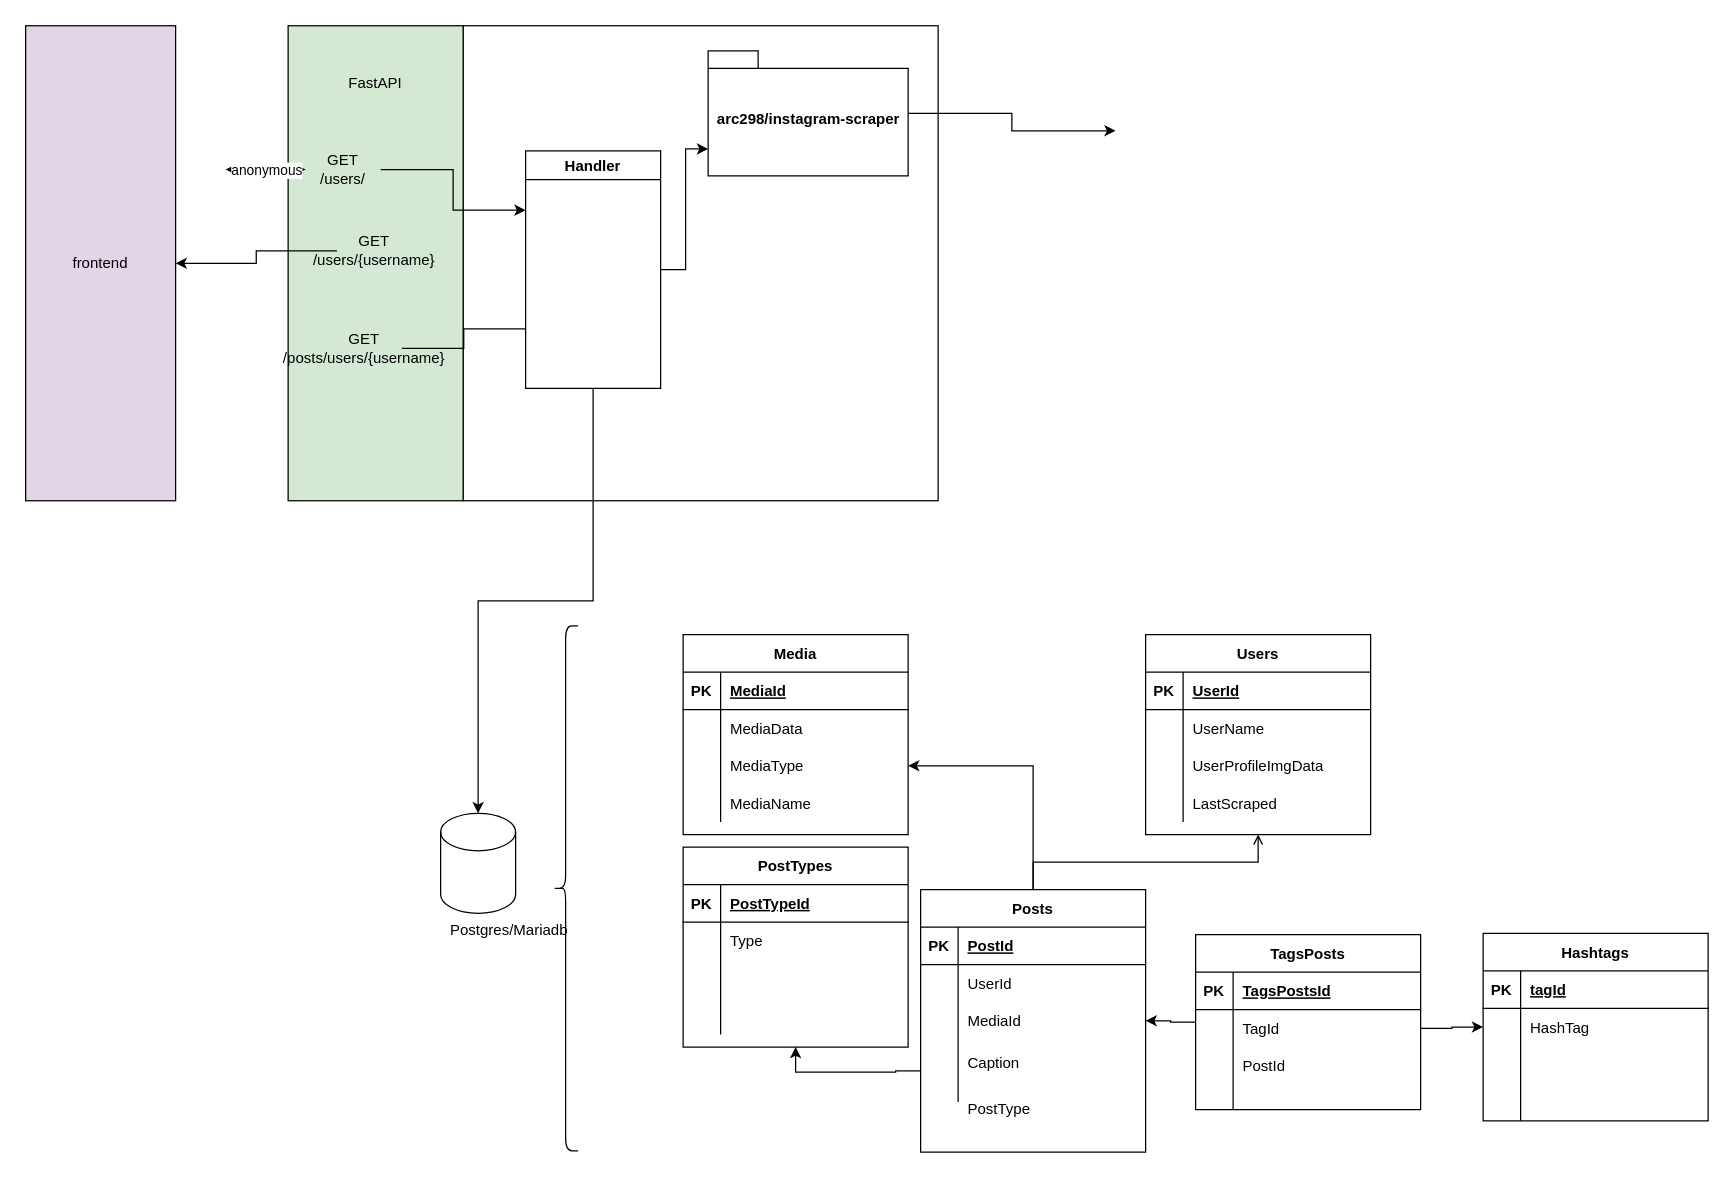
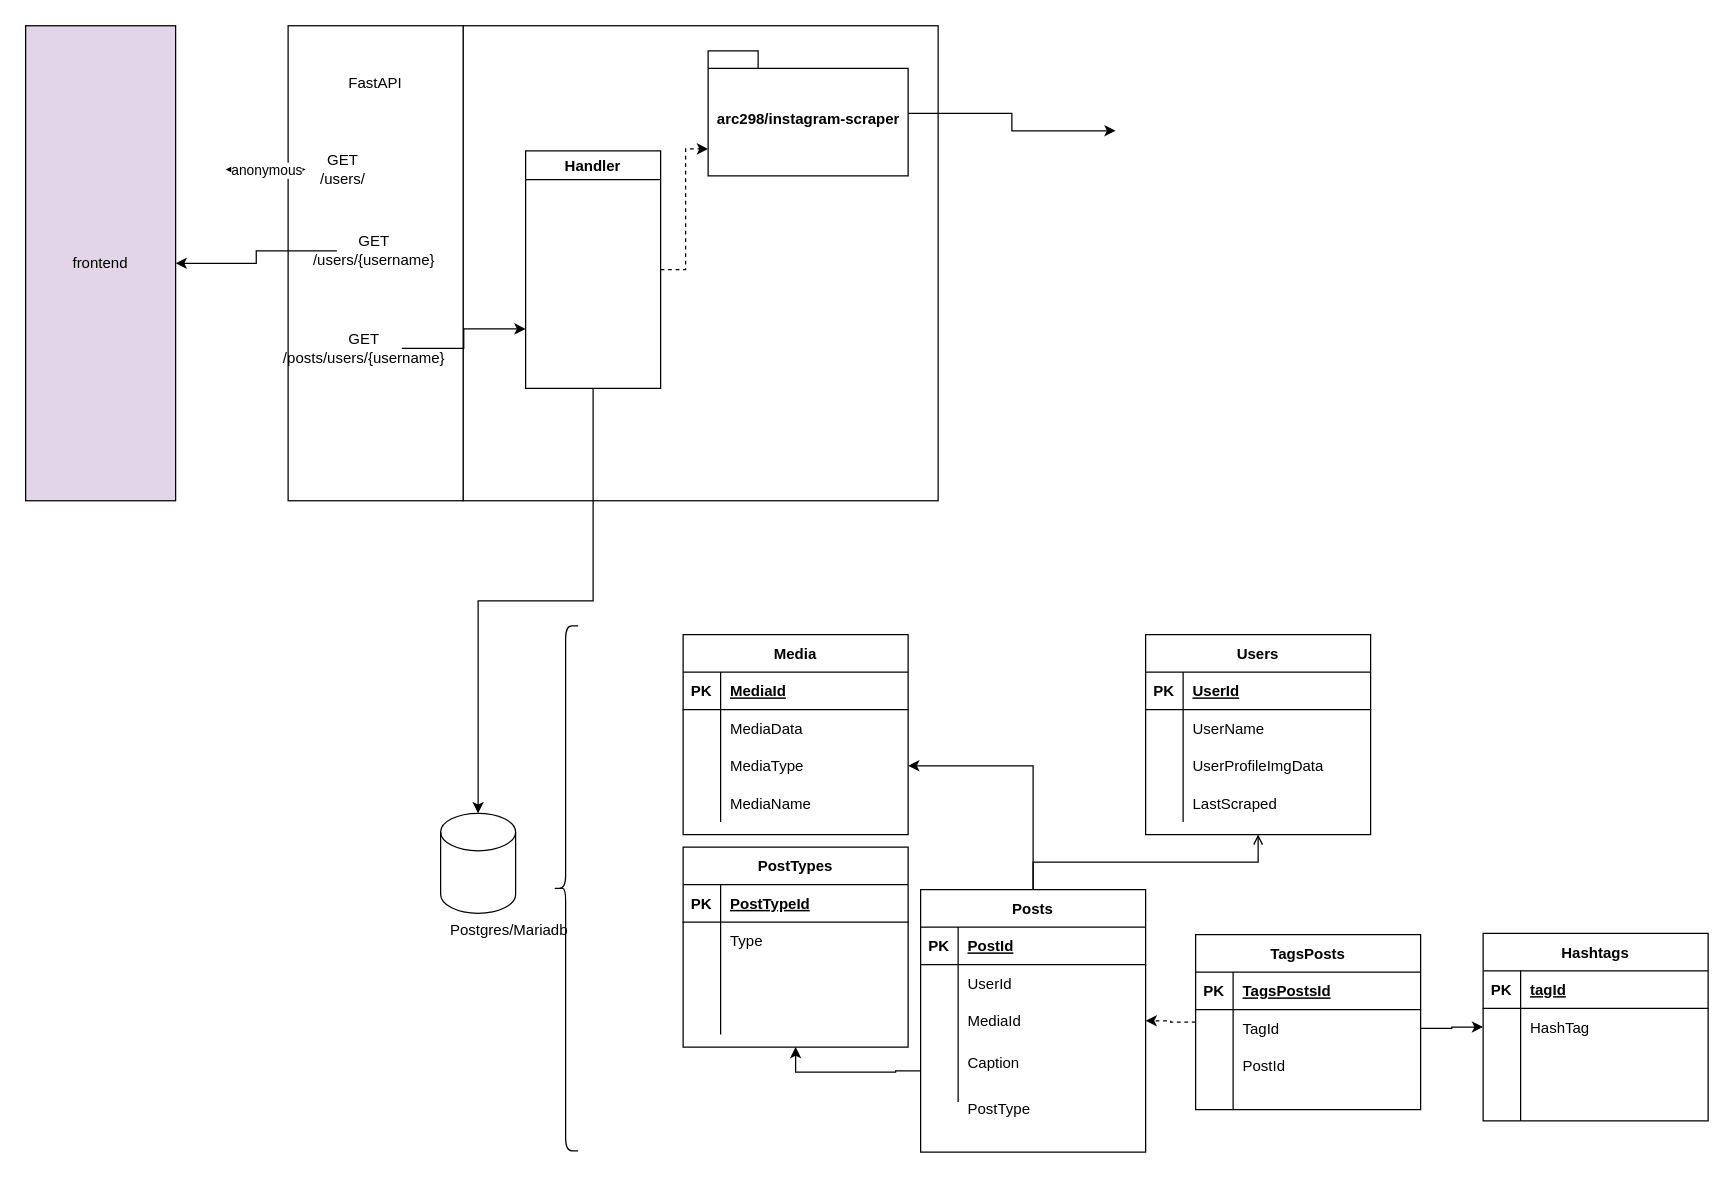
(453, 186) -> none
(686, 215) -> (686, 215)
(376, 263) -> (376, 263)
(519, 329) -> (516, 329)
(1173, 1022) -> (1173, 1022)
